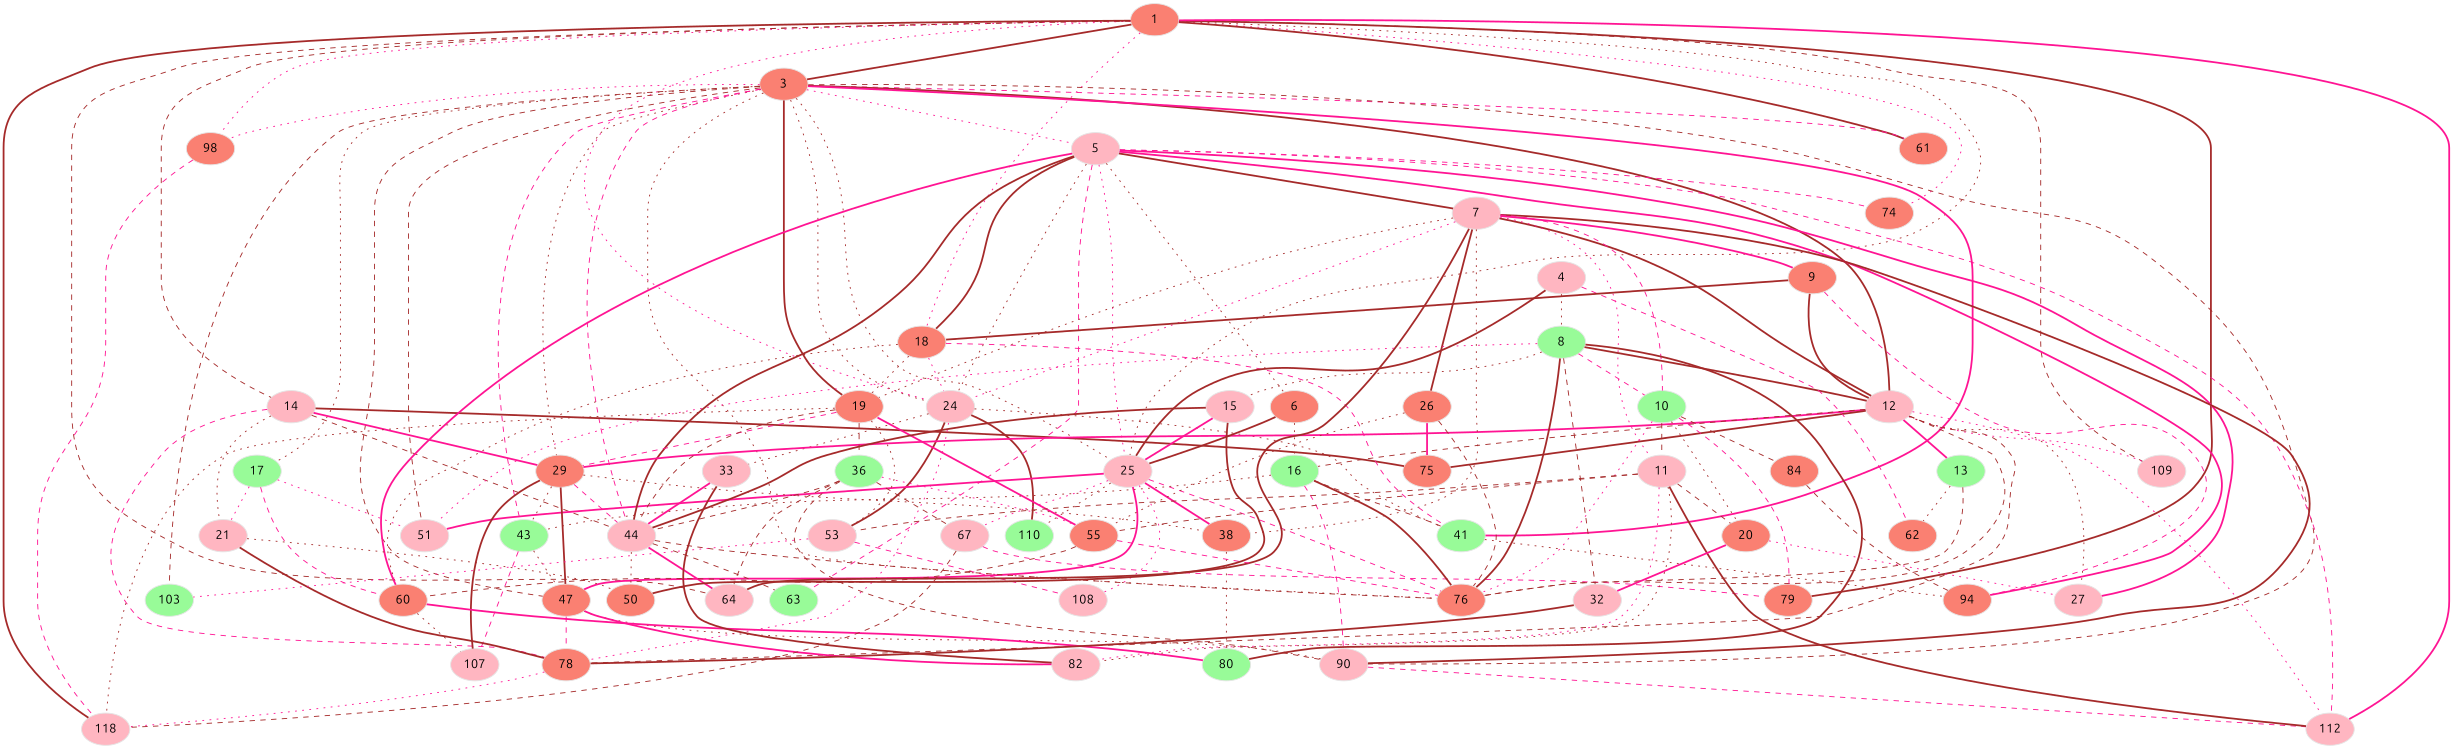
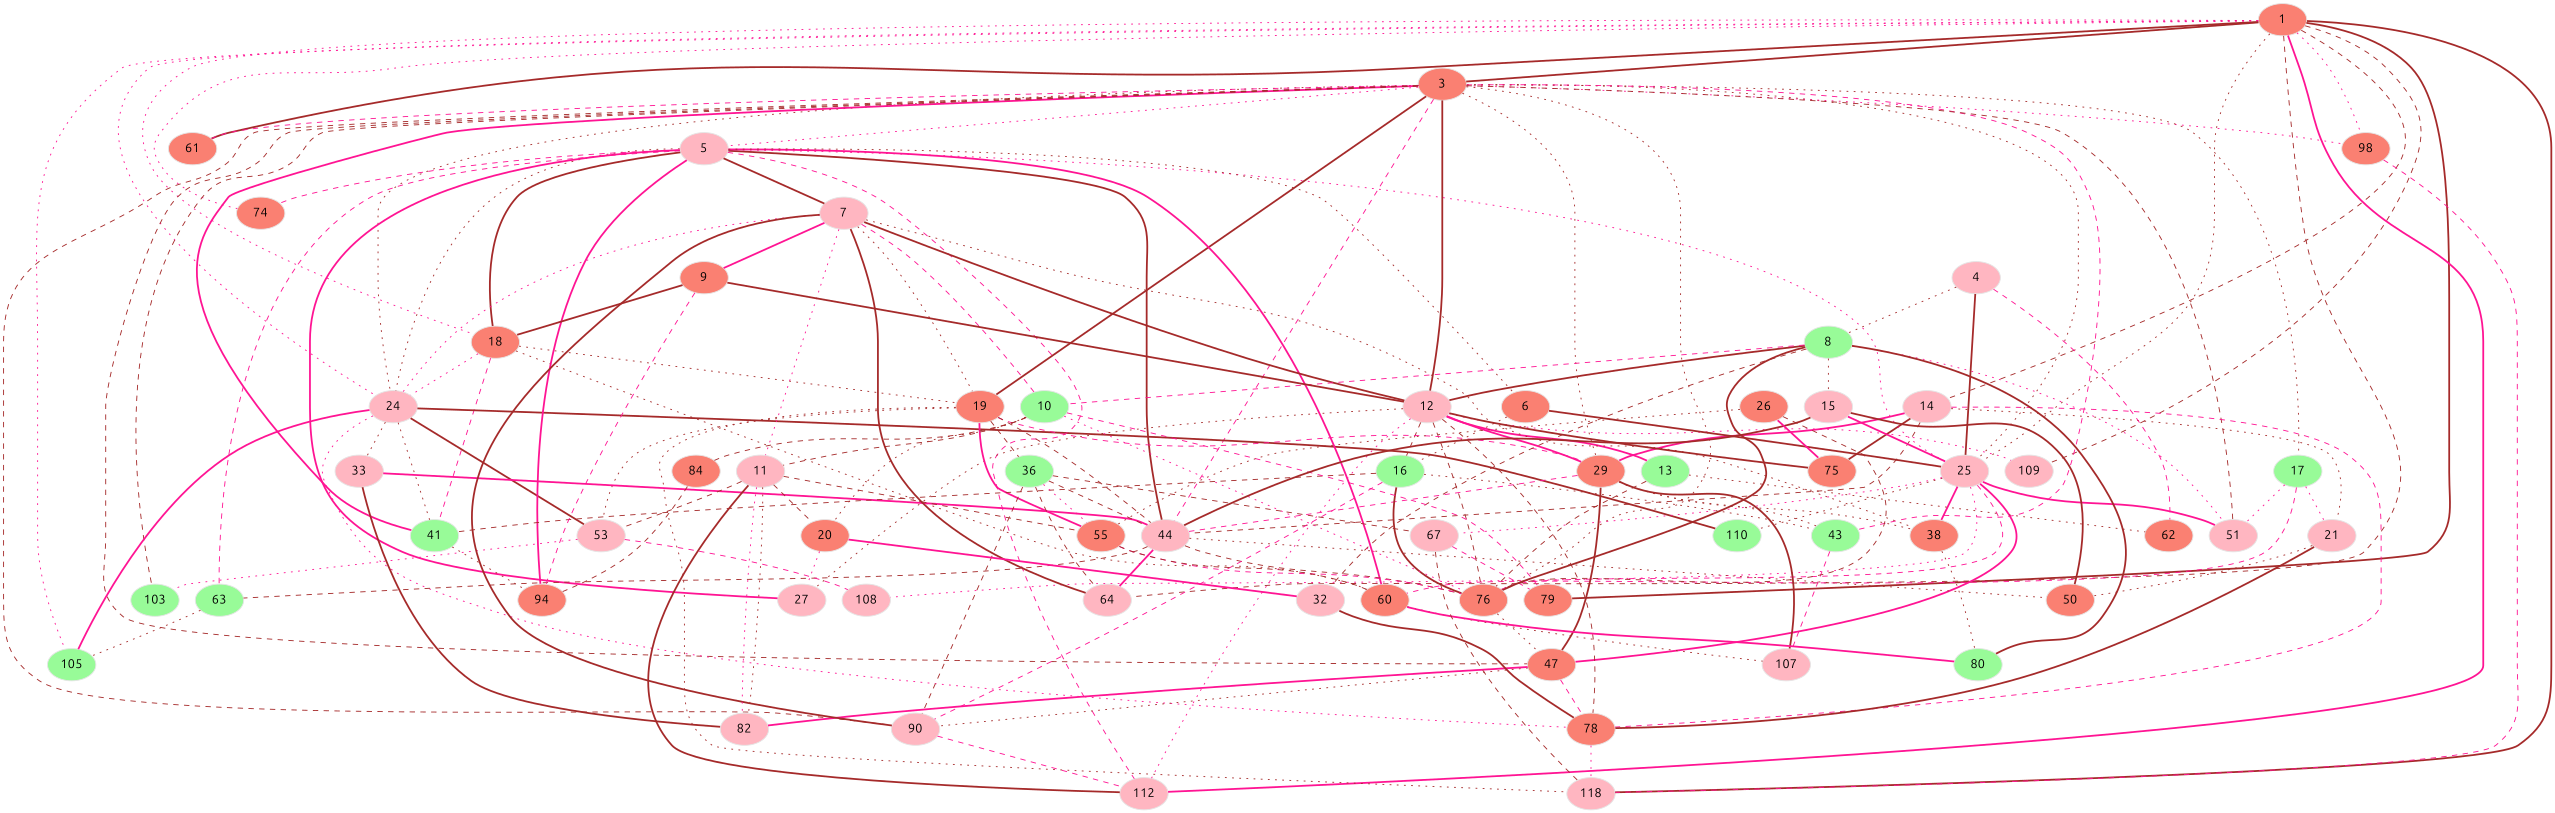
(1451, 310) -> none
(545, 568) -> (1519, 633)
none -> (72, 665)
